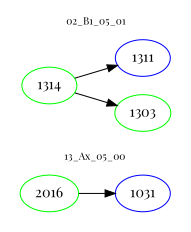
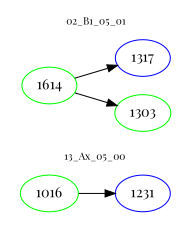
(143, 58) -> (143, 58)
(49, 86) -> (49, 86)
(49, 193) -> (49, 193)
(143, 193) -> (143, 193)
